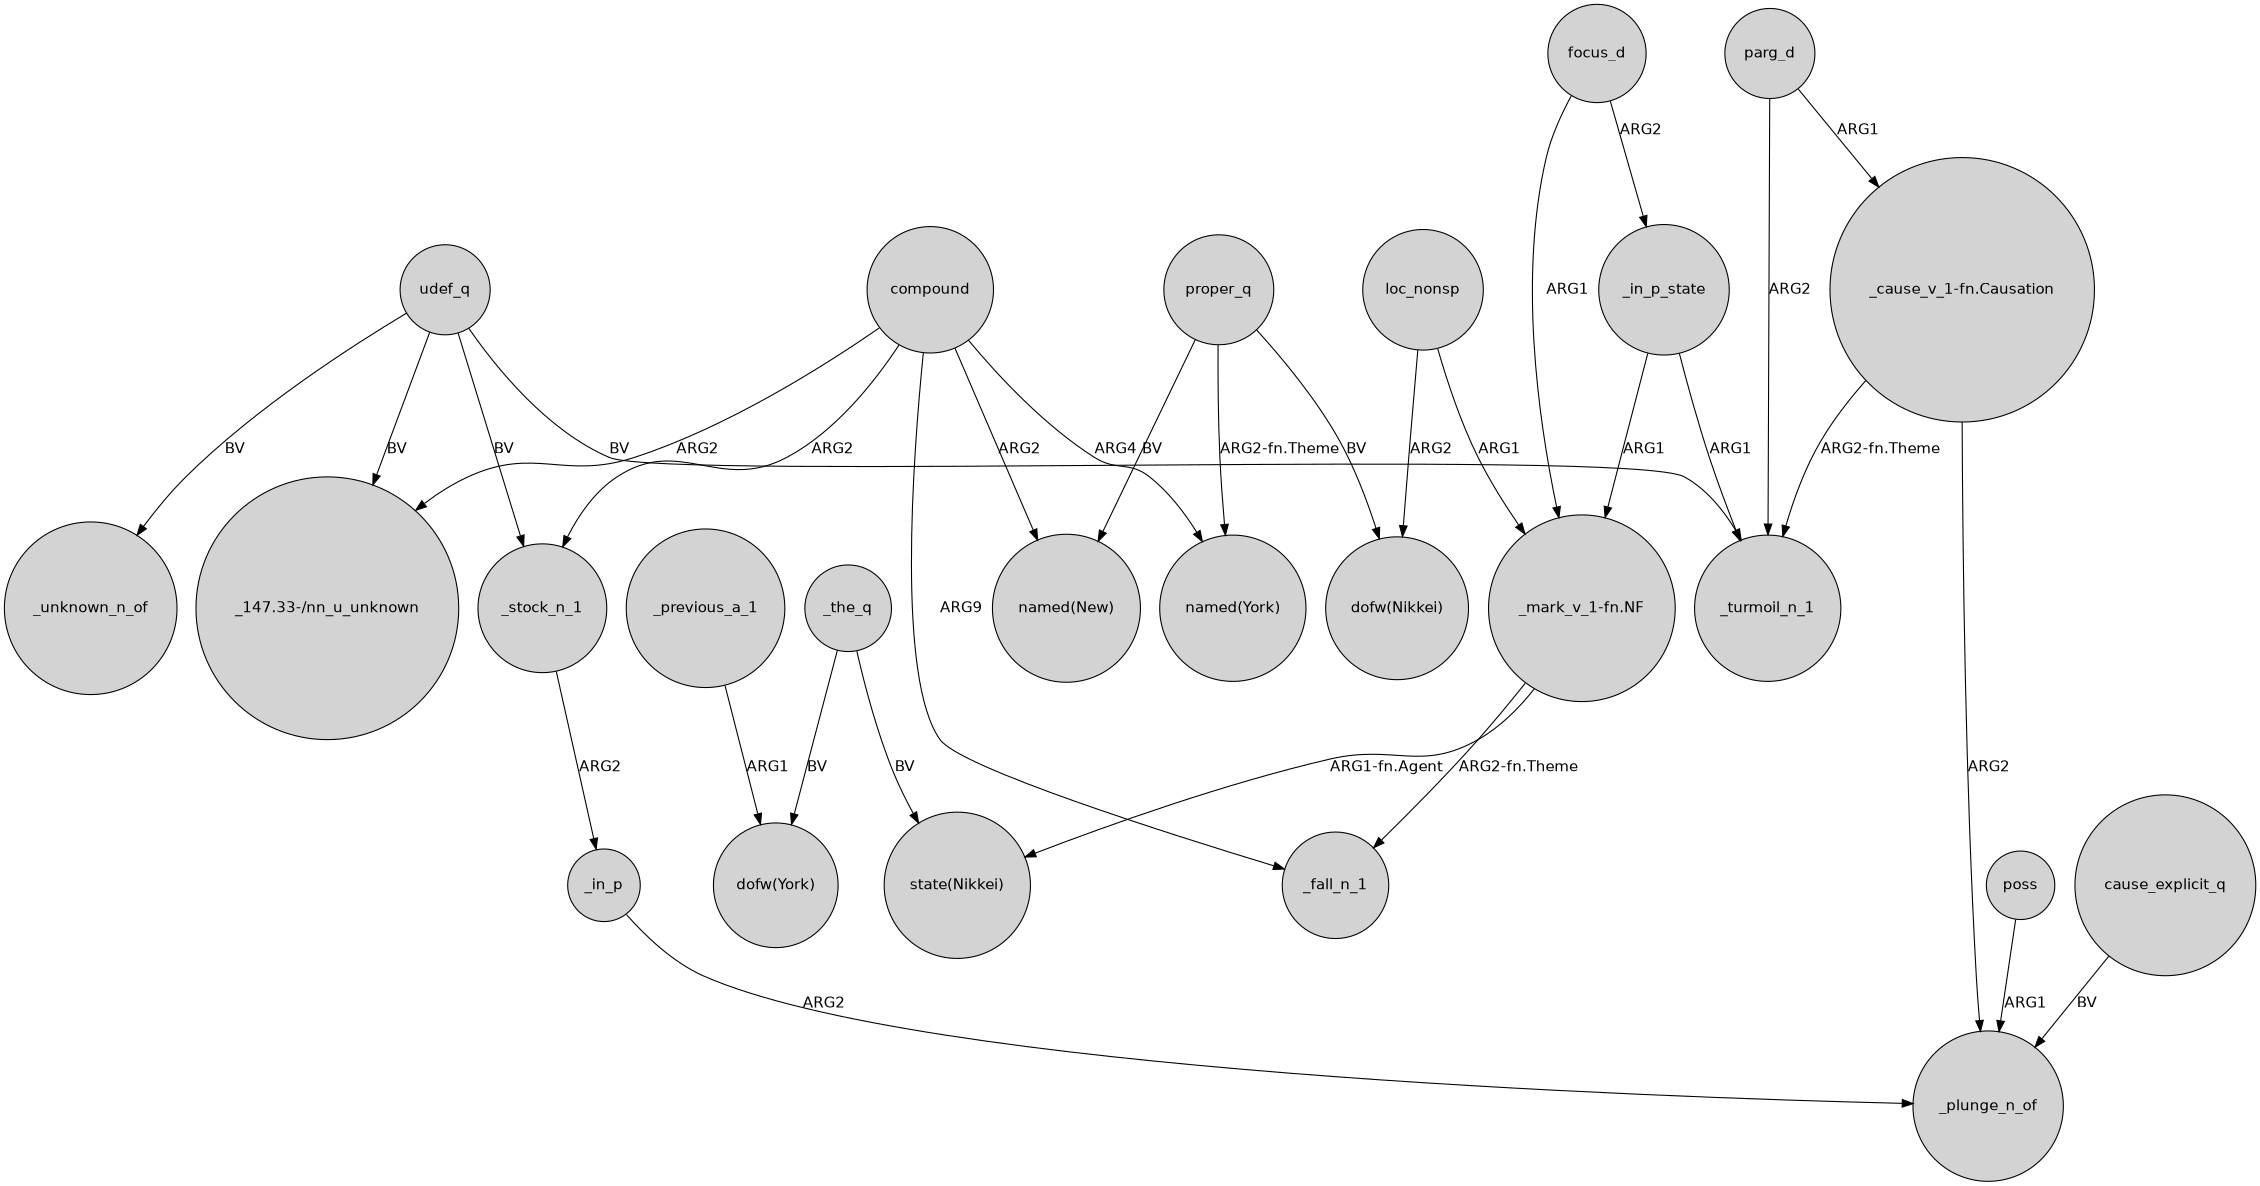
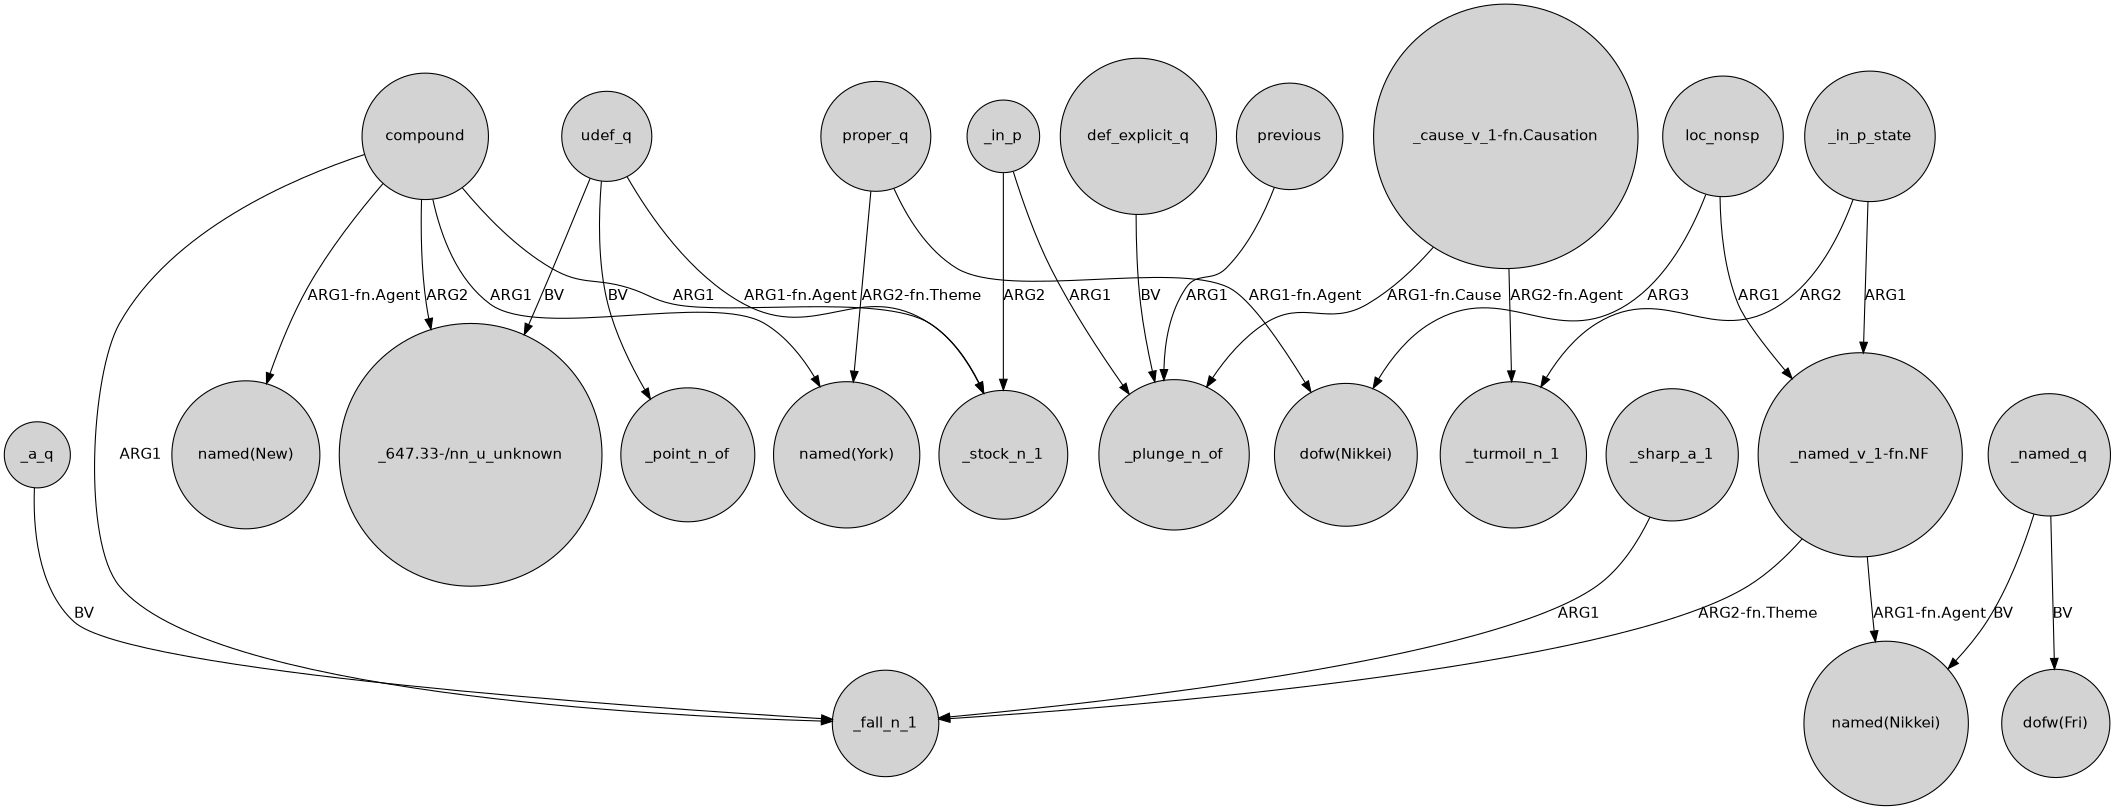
(1597, 53) -> none
(1770, 53) -> none
(1149, 435) -> none
(504, 449) -> (801, 296)
(833, 449) -> (694, 296)
(1020, 449) -> (364, 296)
(1116, 449) -> (512, 296)
(1357, 449) -> (1305, 296)
(1432, 449) -> (1669, 296)
(1731, 449) -> (1821, 296)
(1881, 449) -> (1567, 296)
none -> (37, 455)
none -> (1672, 455)
(1088, 465) -> none
(91, 608) -> (688, 455)
(327, 608) -> (471, 455)
(706, 608) -> none
(848, 608) -> (2049, 455)
(962, 608) -> (141, 455)
(1582, 608) -> (1860, 455)
(575, 755) -> (1003, 271)
(1989, 767) -> (1444, 296)
(776, 885) -> (2056, 723)
(957, 885) -> (1886, 723)
(2021, 885) -> (1290, 136)
(2165, 885) -> (1138, 136)
(824, 1003) -> (1091, 296)
